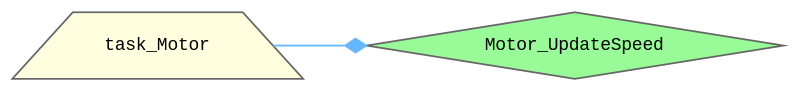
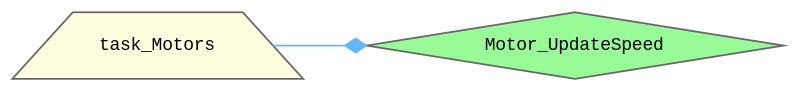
(158, 46) -> (158, 46)
